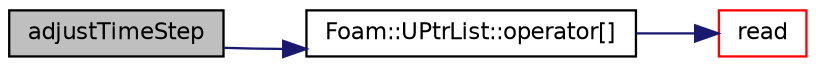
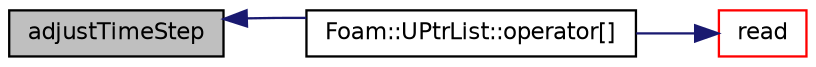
(253, 49) -> (277, 18)
